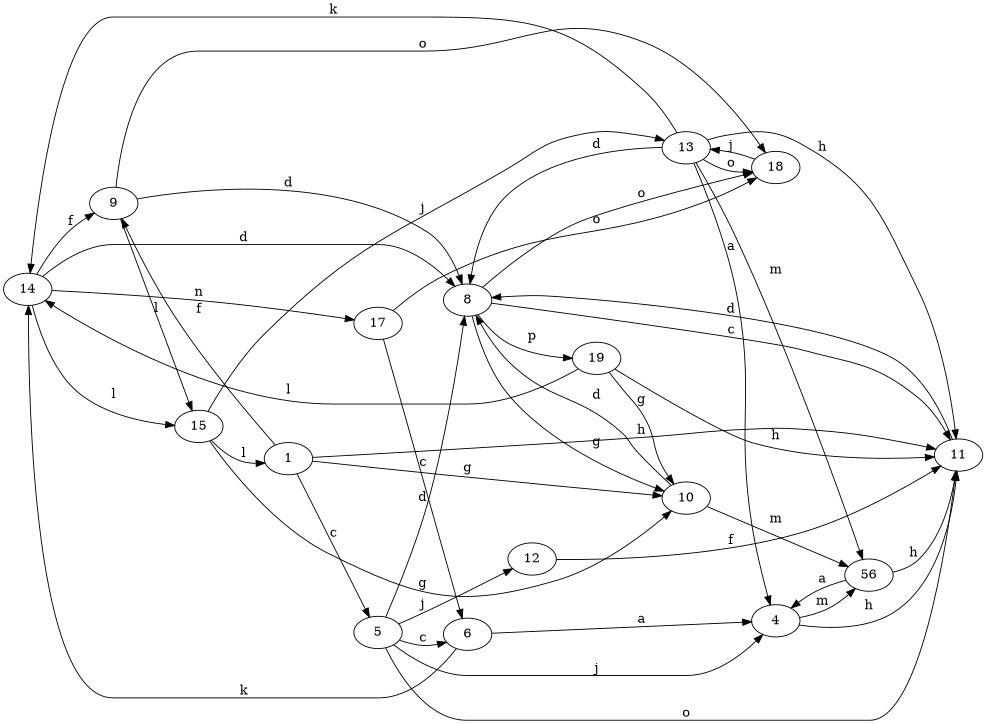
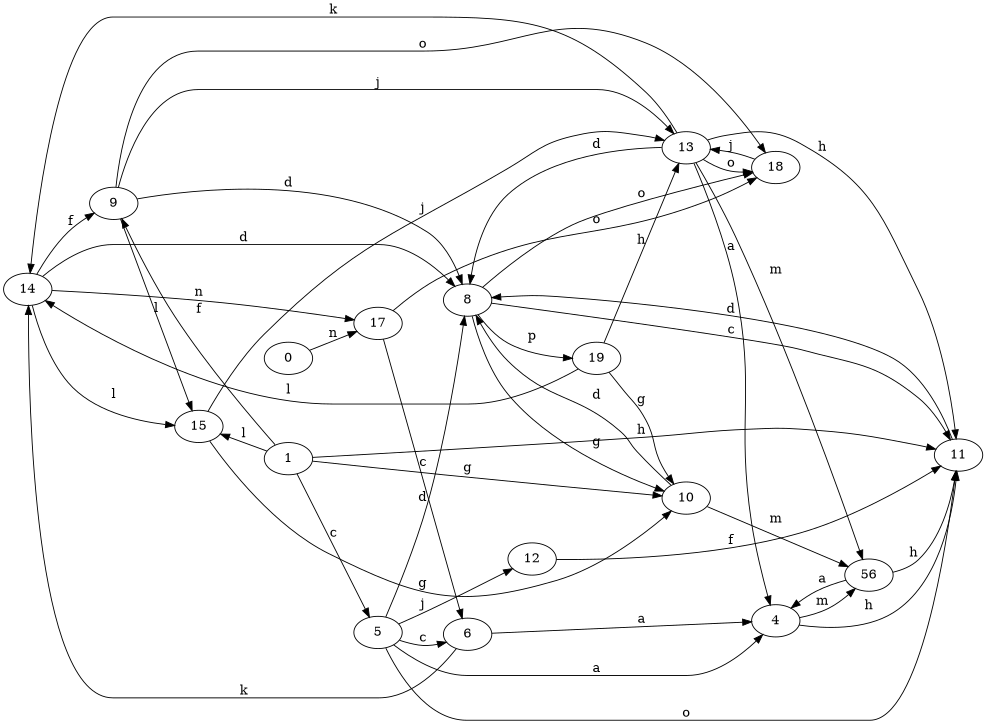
none -> (371, 90)
none -> (288, 358)
(761, 445) -> (640, 257)
(231, 457) -> (248, 444)
(597, 669) -> (597, 669)
